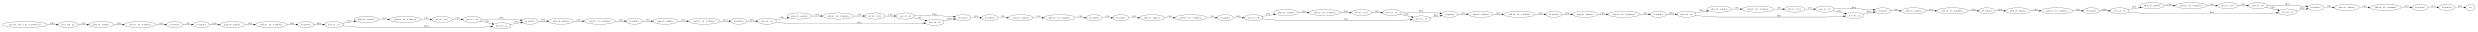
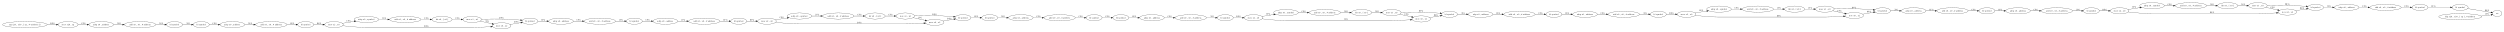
none -> (2460, 17)
